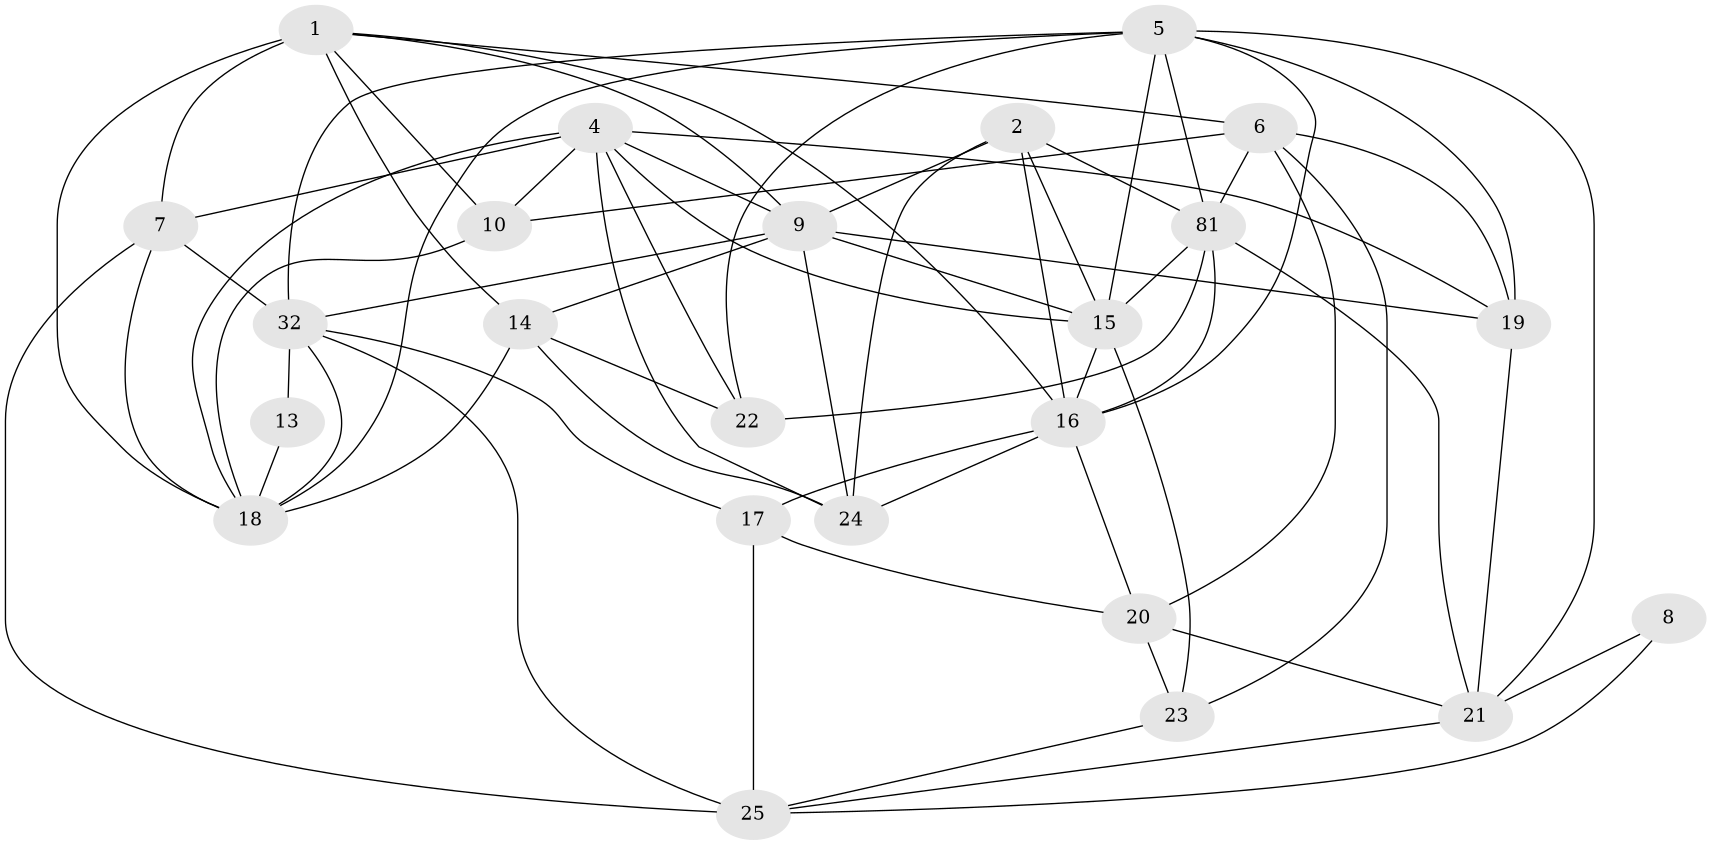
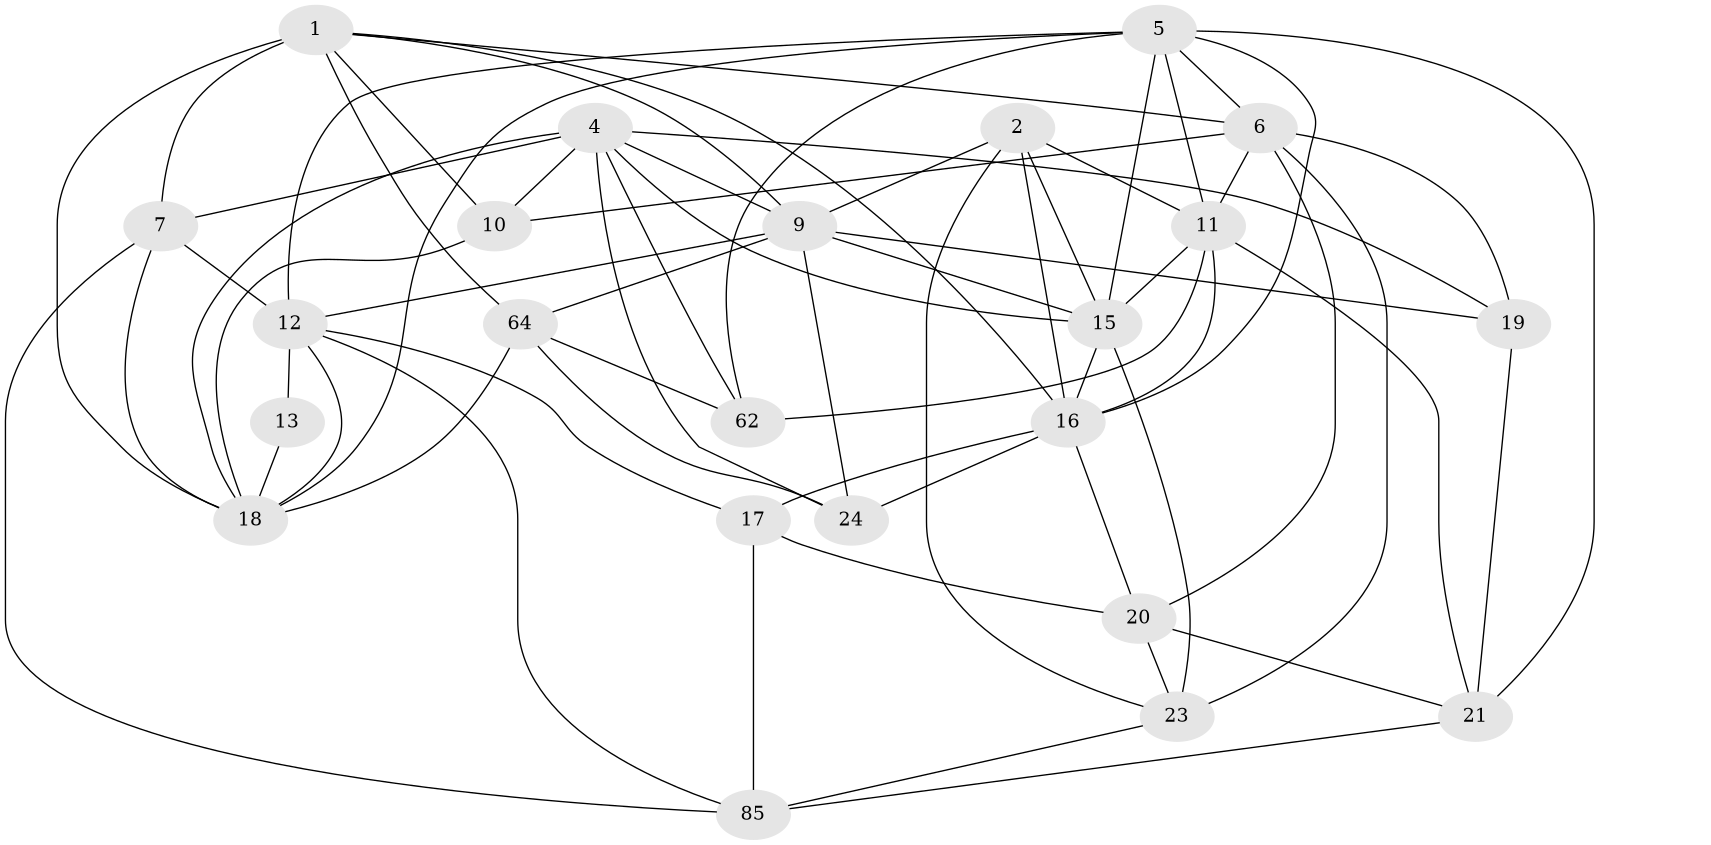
(1404, 117) -> (1210, 79)
(1209, 226) -> (1209, 226)
(876, 307) -> (926, 496)
(290, 324) -> (290, 324)
(520, 324) -> (520, 324)
(748, 422) -> (748, 422)
(1669, 619) -> none
(753, 815) -> (753, 815)
